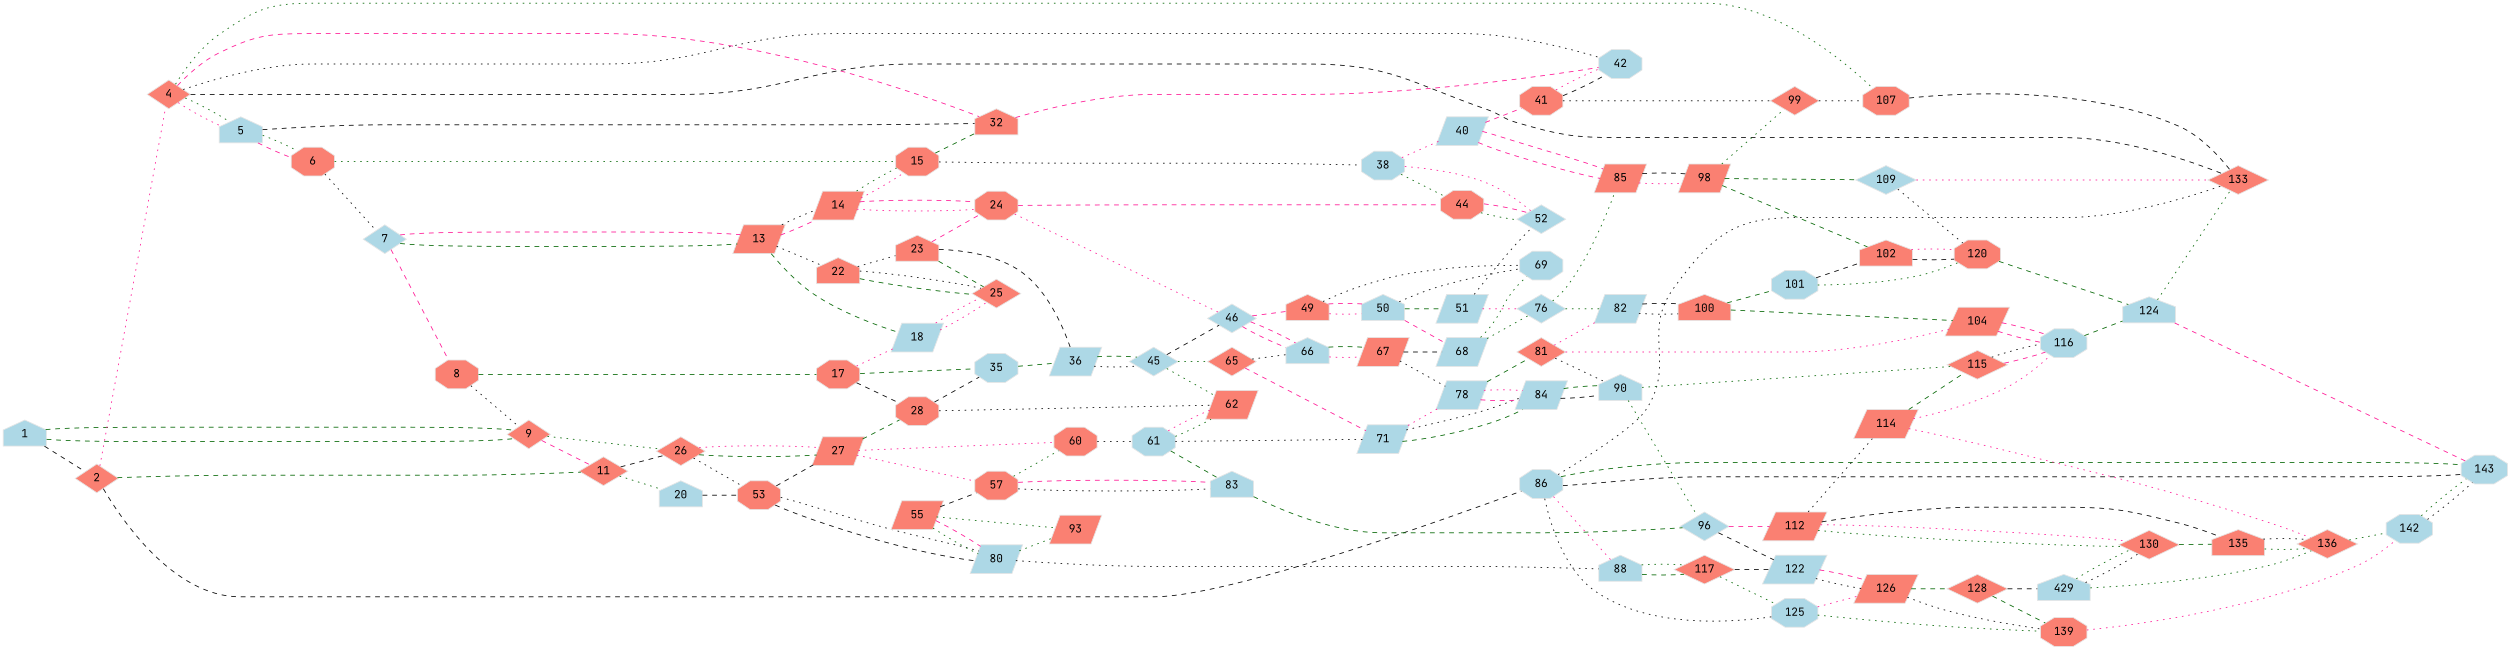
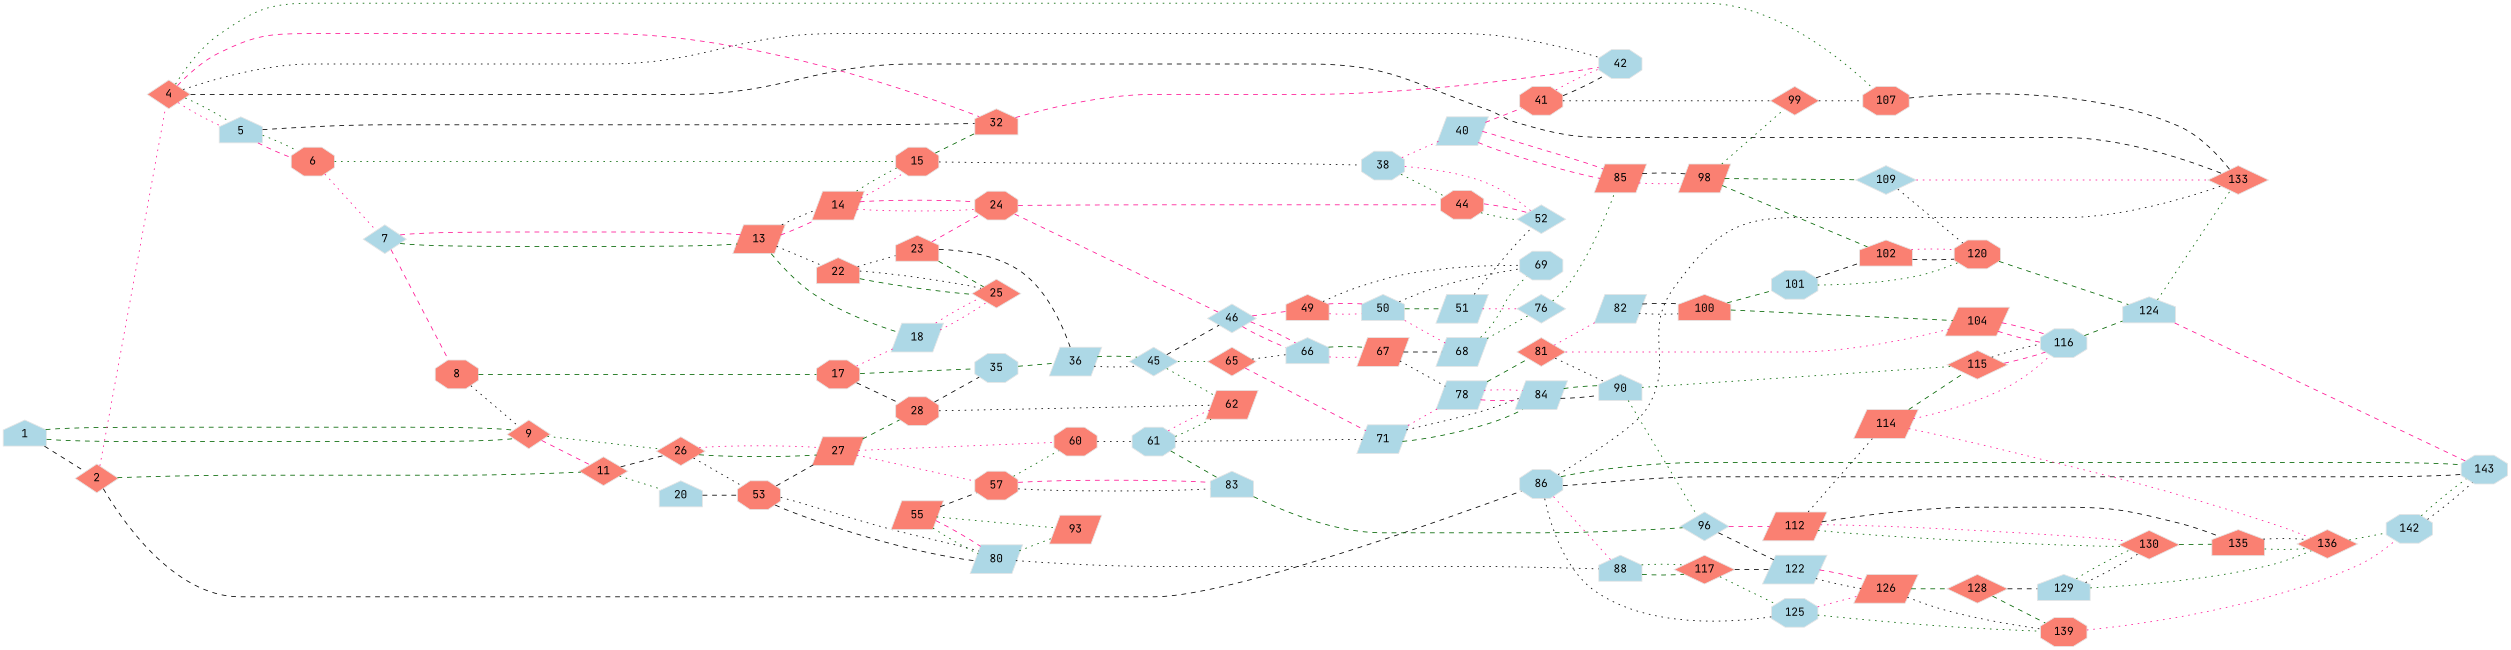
(350, 202) -> (350, 202)
(1116, 263) -> (1116, 263)
(1583, 309) -> none
(1425, 332) -> (1425, 332)
(2064, 589) -> (2064, 589)
